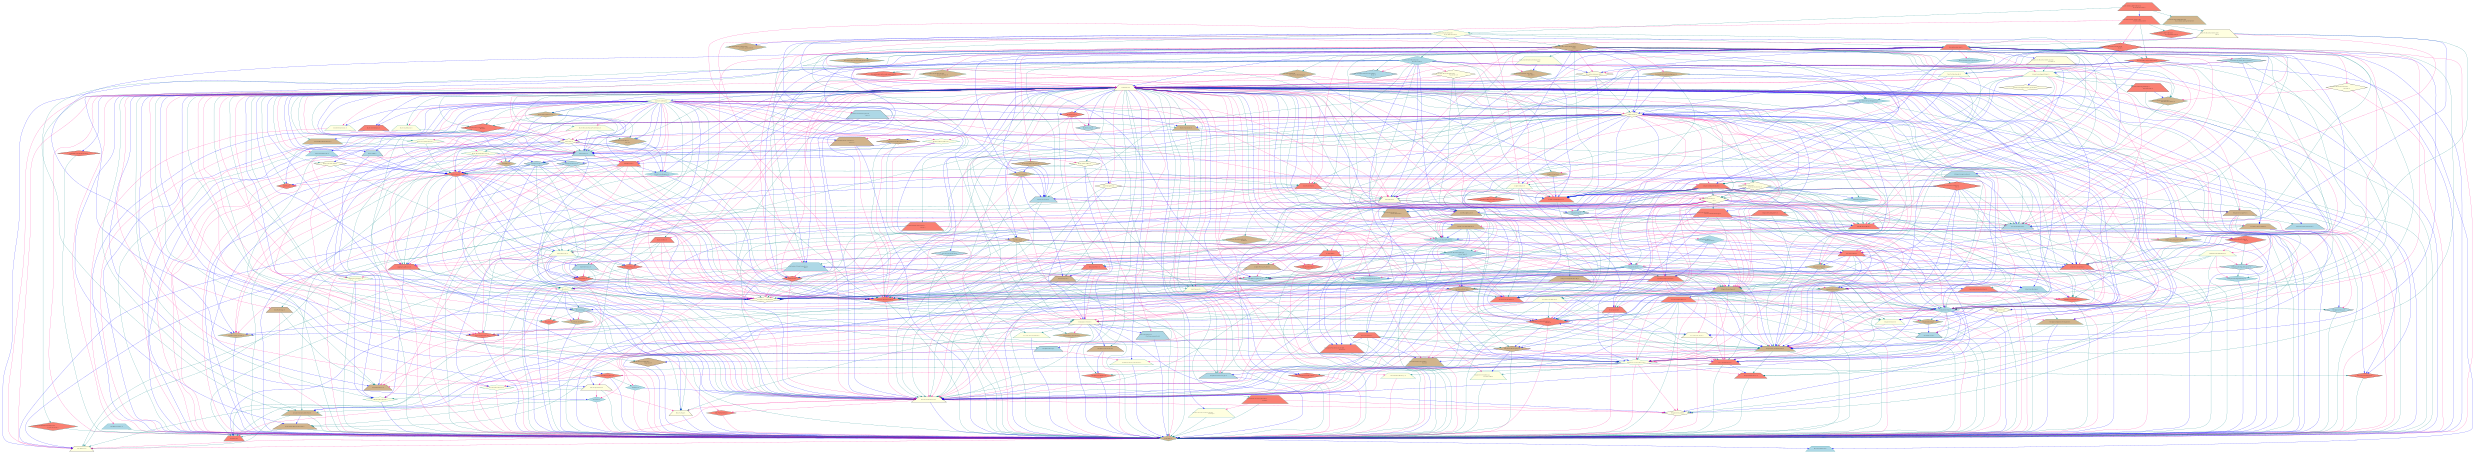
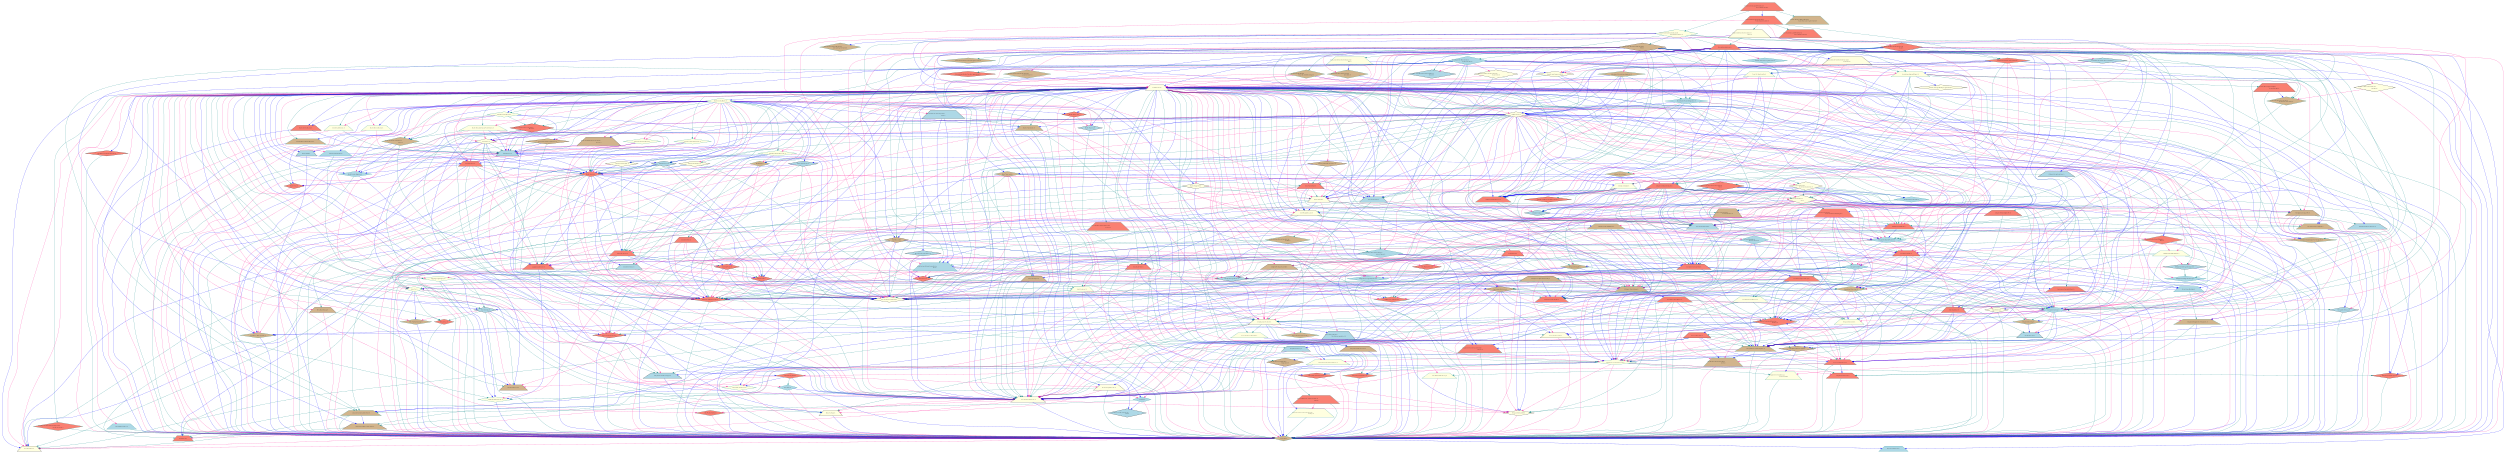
(2171, 34) -> (1800, 34)
(546, 114) -> (504, 114)
(1466, 213) -> (1306, 213)
(562, 253) -> (622, 253)
(650, 256) -> (689, 260)
none -> (1047, 276)
none -> (1127, 413)
